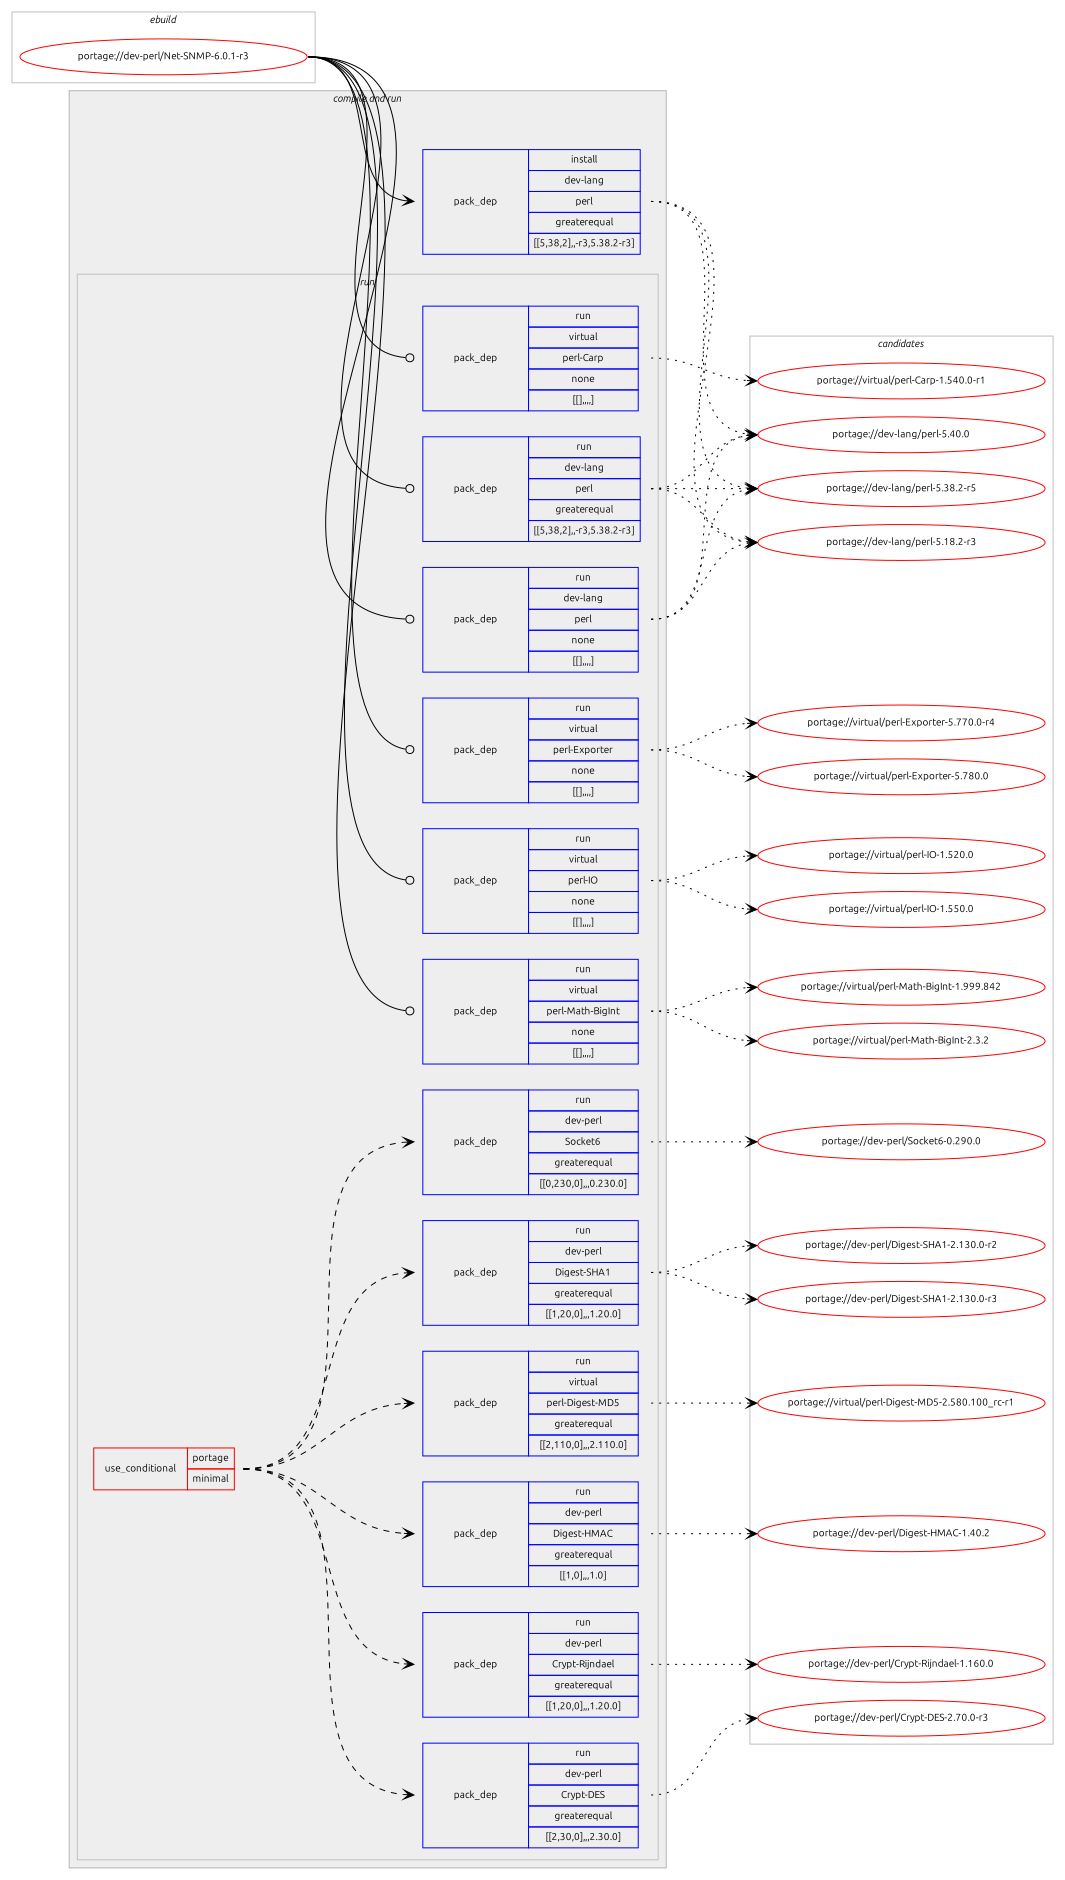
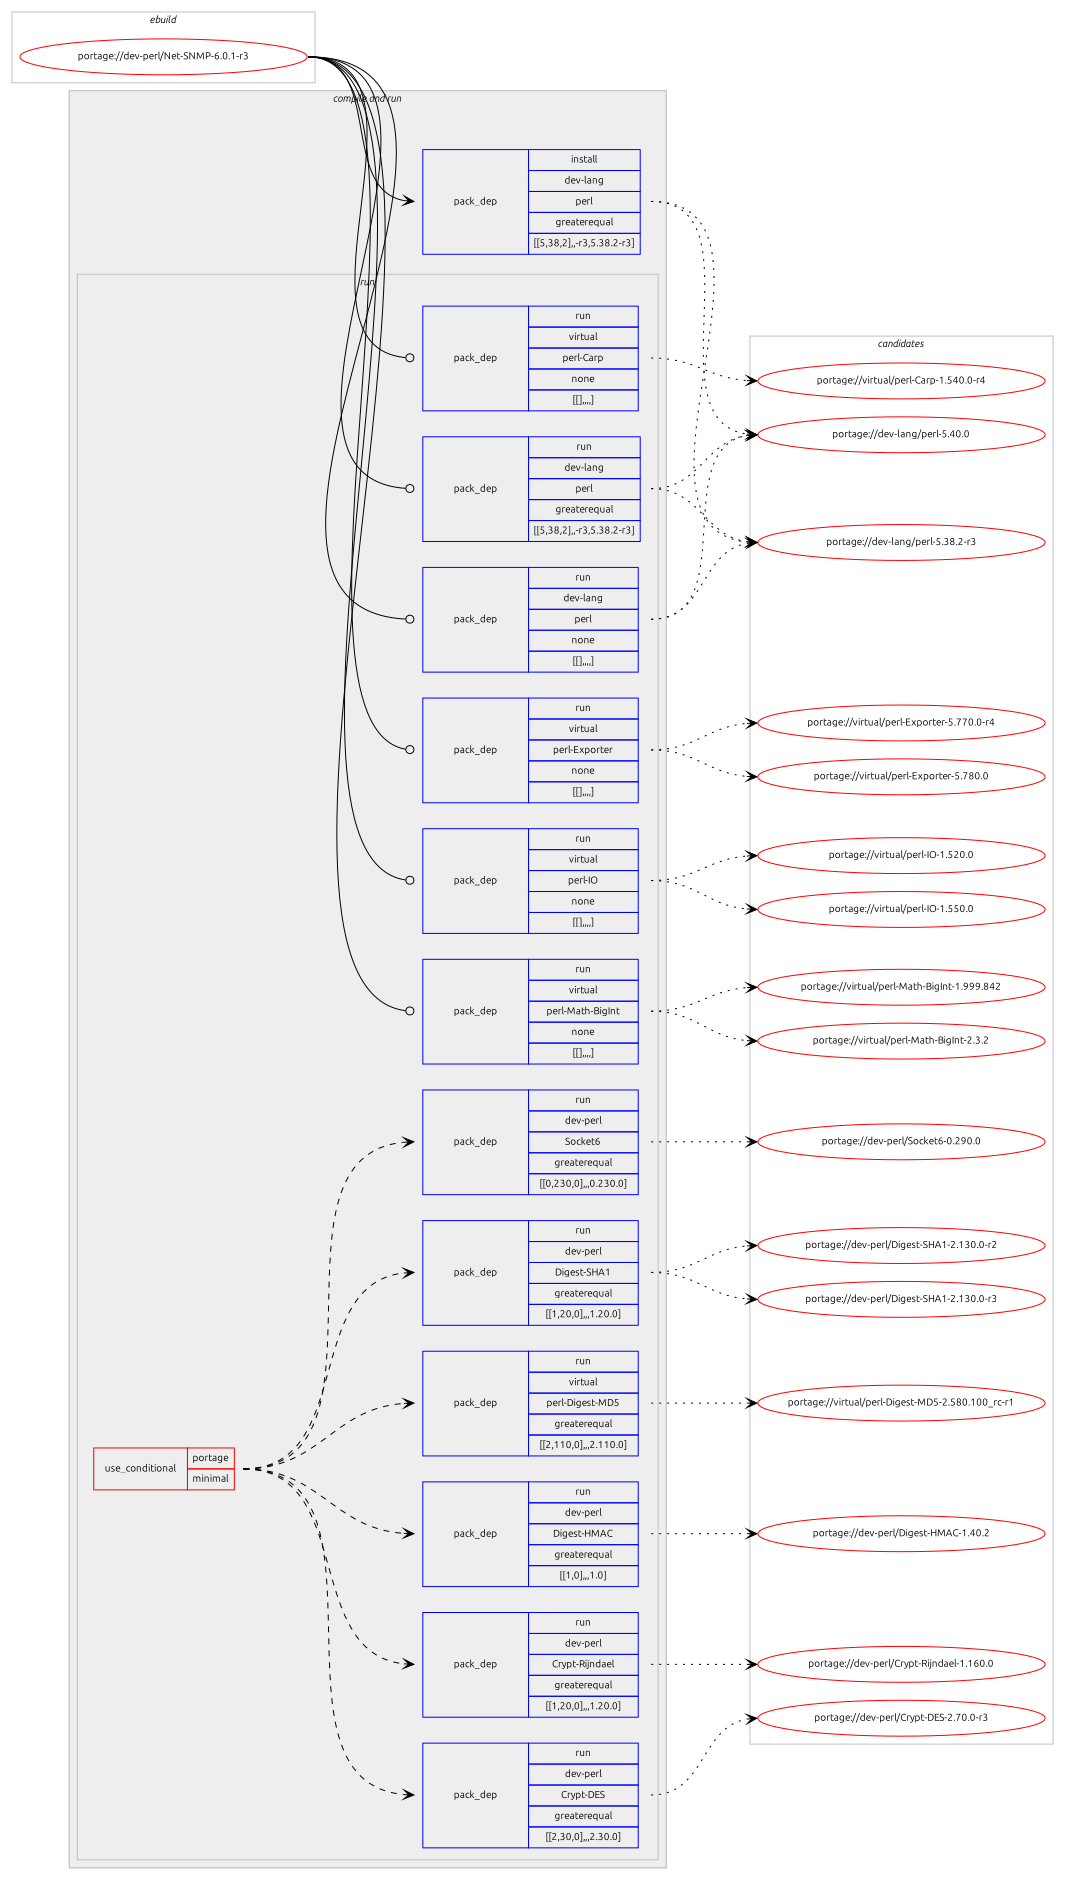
(901, 381) -> (901, 381)
(901, 489) -> none
(901, 542) -> (901, 542)
